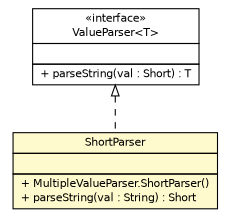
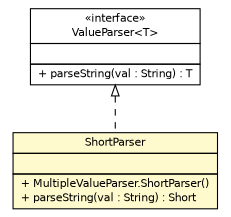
(116, 74) -> (115, 74)
